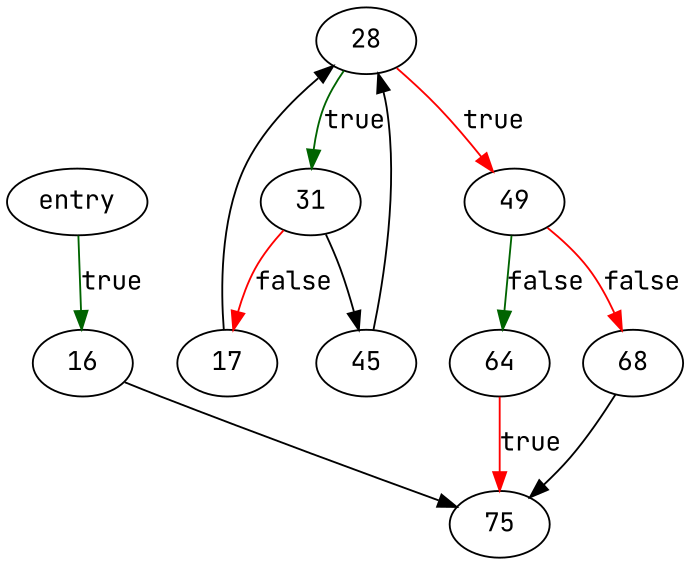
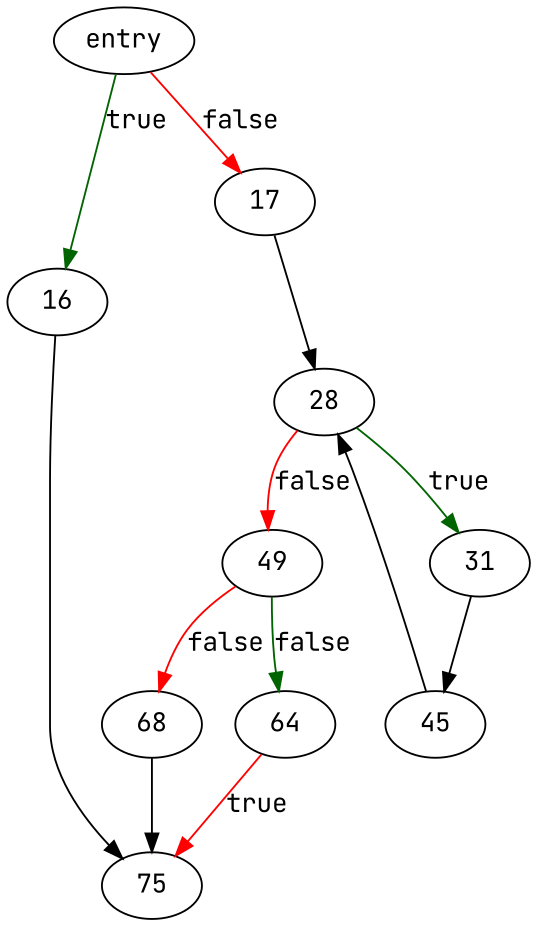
(494, 121) -> (313, 483)
(255, 268) -> (189, 115)
